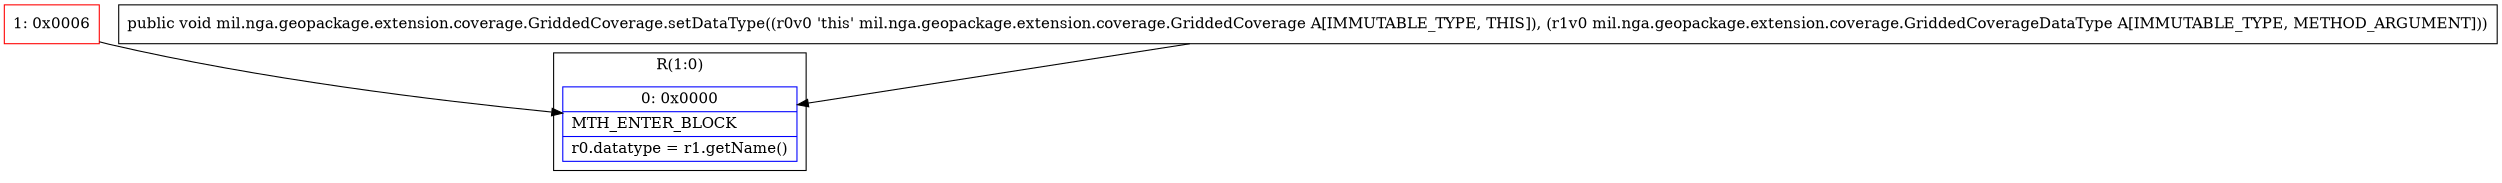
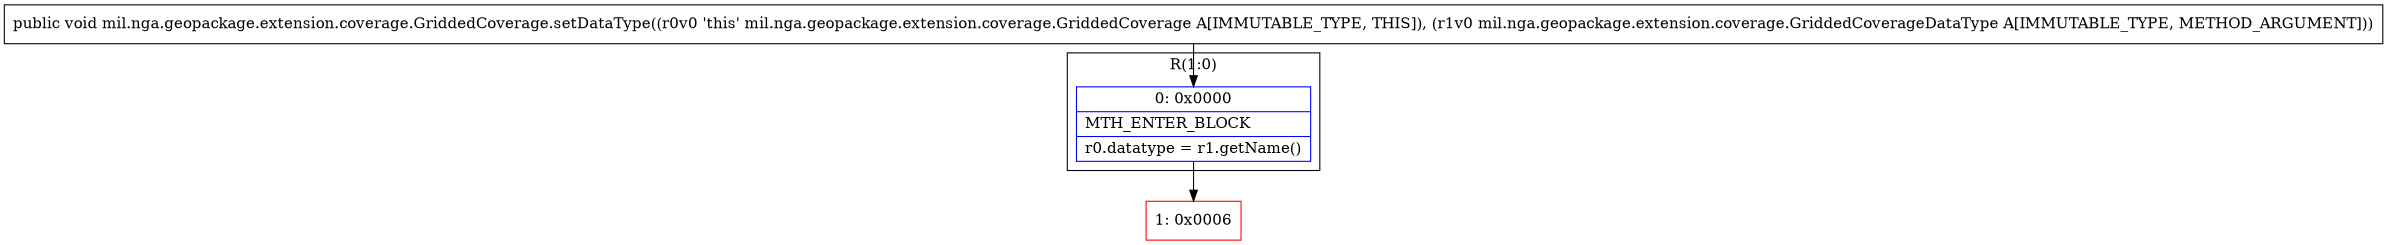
(324, 84) -> (1194, 177)
